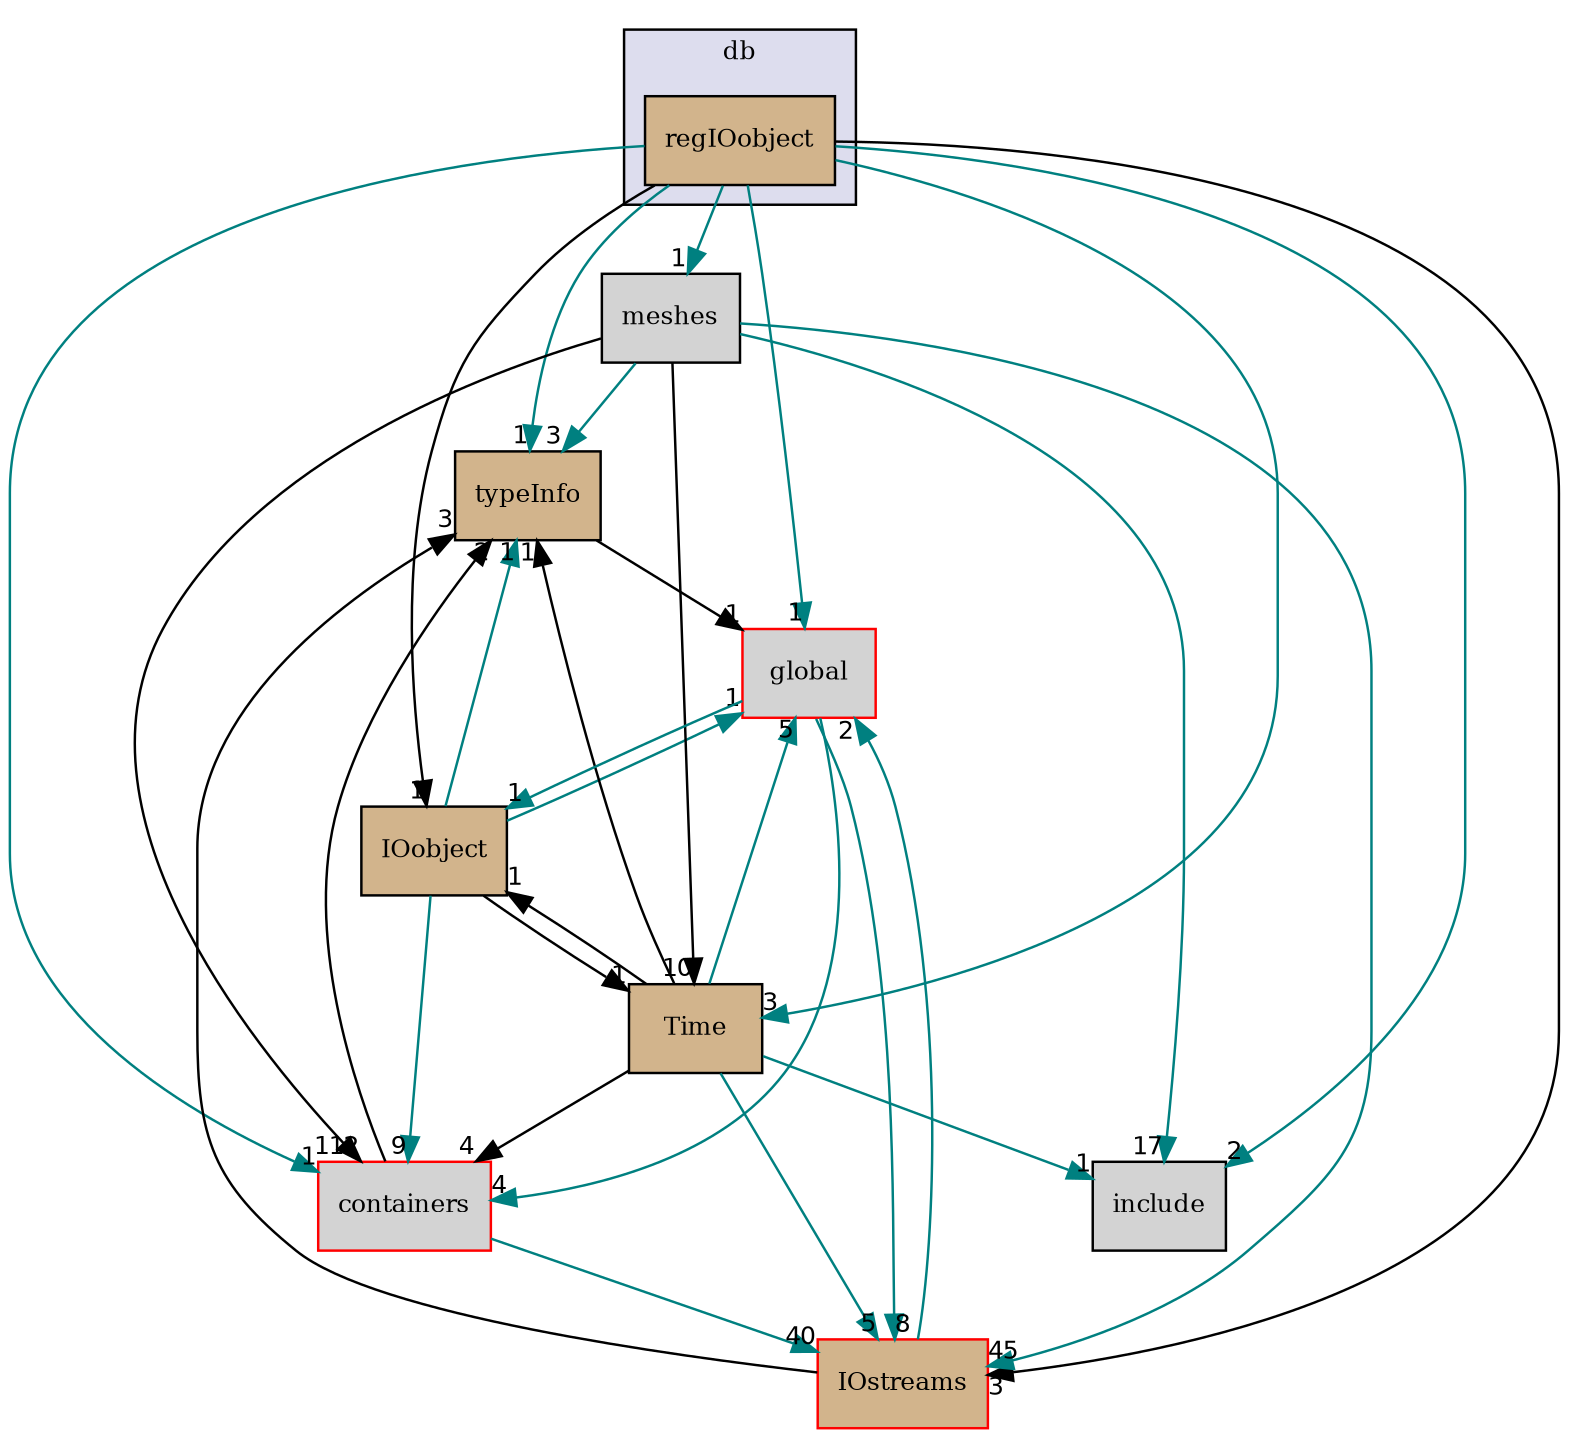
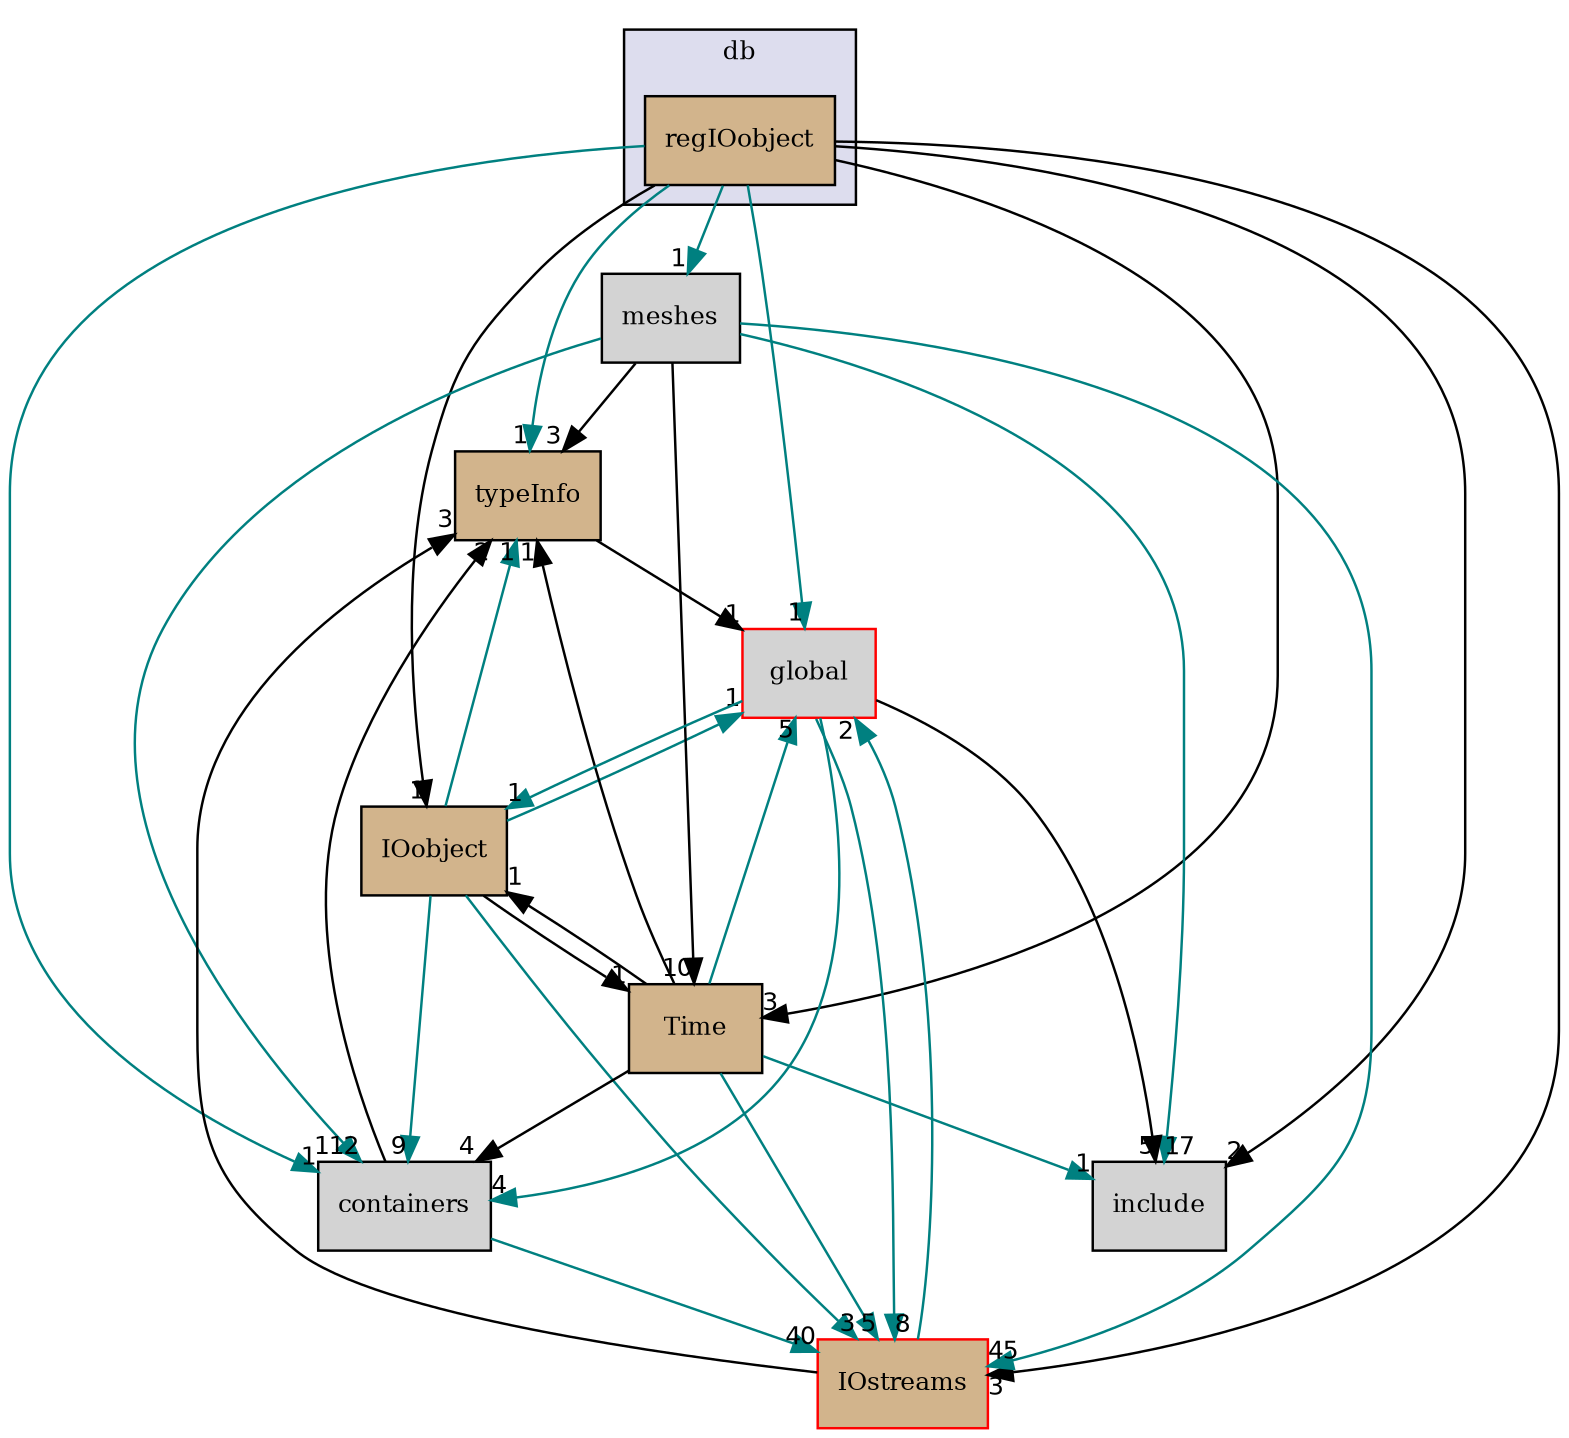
(607, 398) -> (607, 398)
(1461, 474) -> (1461, 474)
(1278, 609) -> (1278, 609)
(156, 648) -> (156, 648)
none -> (1075, 876)
none -> (643, 1116)
(405, 1206) -> (405, 1206)
